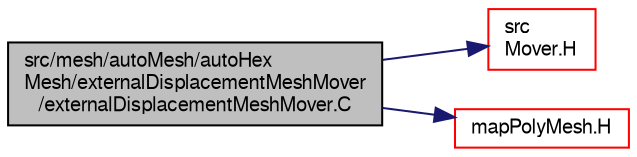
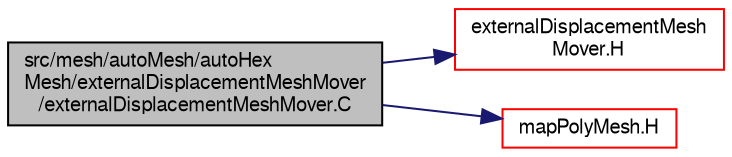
(542, 39) -> (589, 39)
